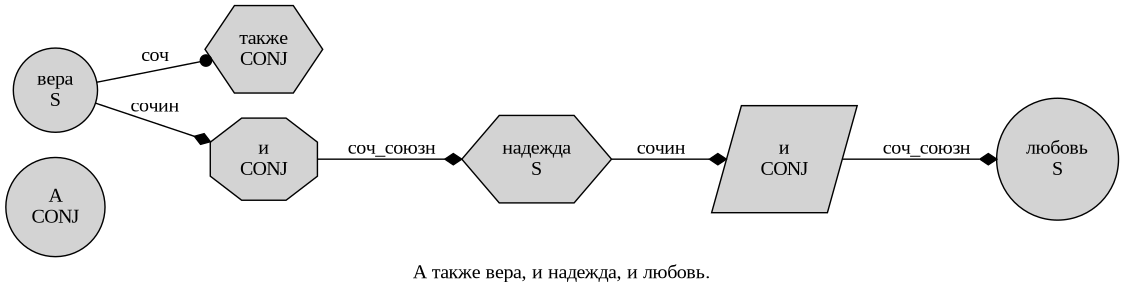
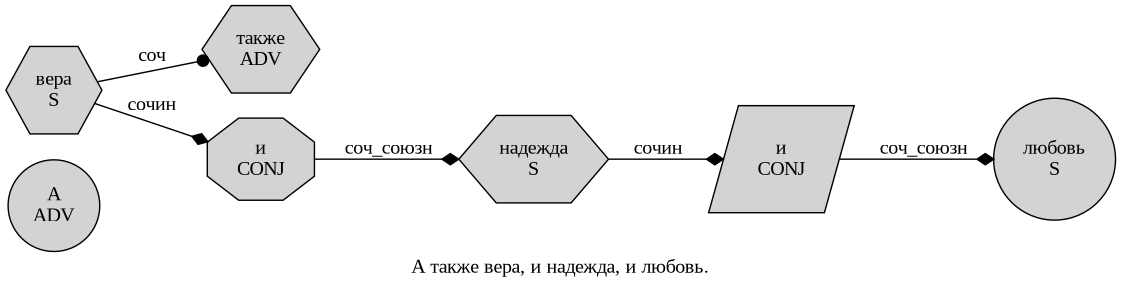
(264, 49) -> (261, 49)
(55, 90) -> (54, 90)
(55, 207) -> (54, 206)
